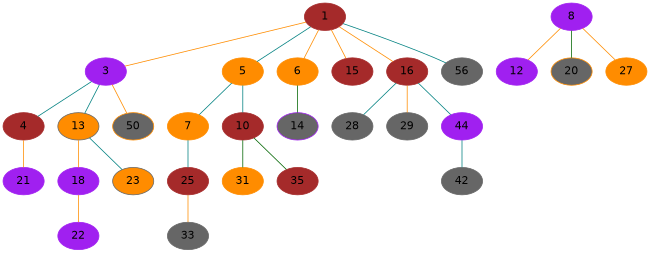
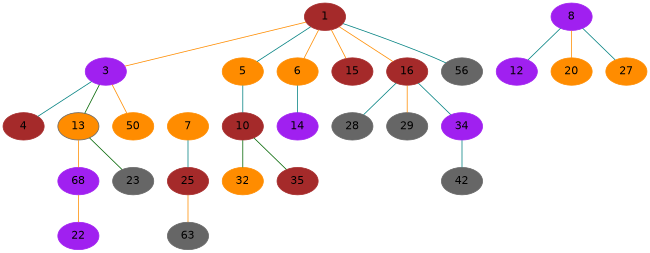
(544, 44) -> (544, 44)
(572, 44) -> (572, 44)
(599, 44) -> (599, 44)
(572, 72) -> (572, 72)
(92, 99) -> (92, 99)
(215, 99) -> none
(298, 99) -> (298, 99)
(133, 126) -> (133, 126)
(298, 126) -> (298, 126)
(462, 126) -> (462, 126)
(106, 154) -> (106, 154)
(24, 181) -> none
(78, 181) -> (78, 181)
(133, 181) -> (133, 181)
(243, 181) -> (243, 181)
(188, 236) -> (188, 236)
